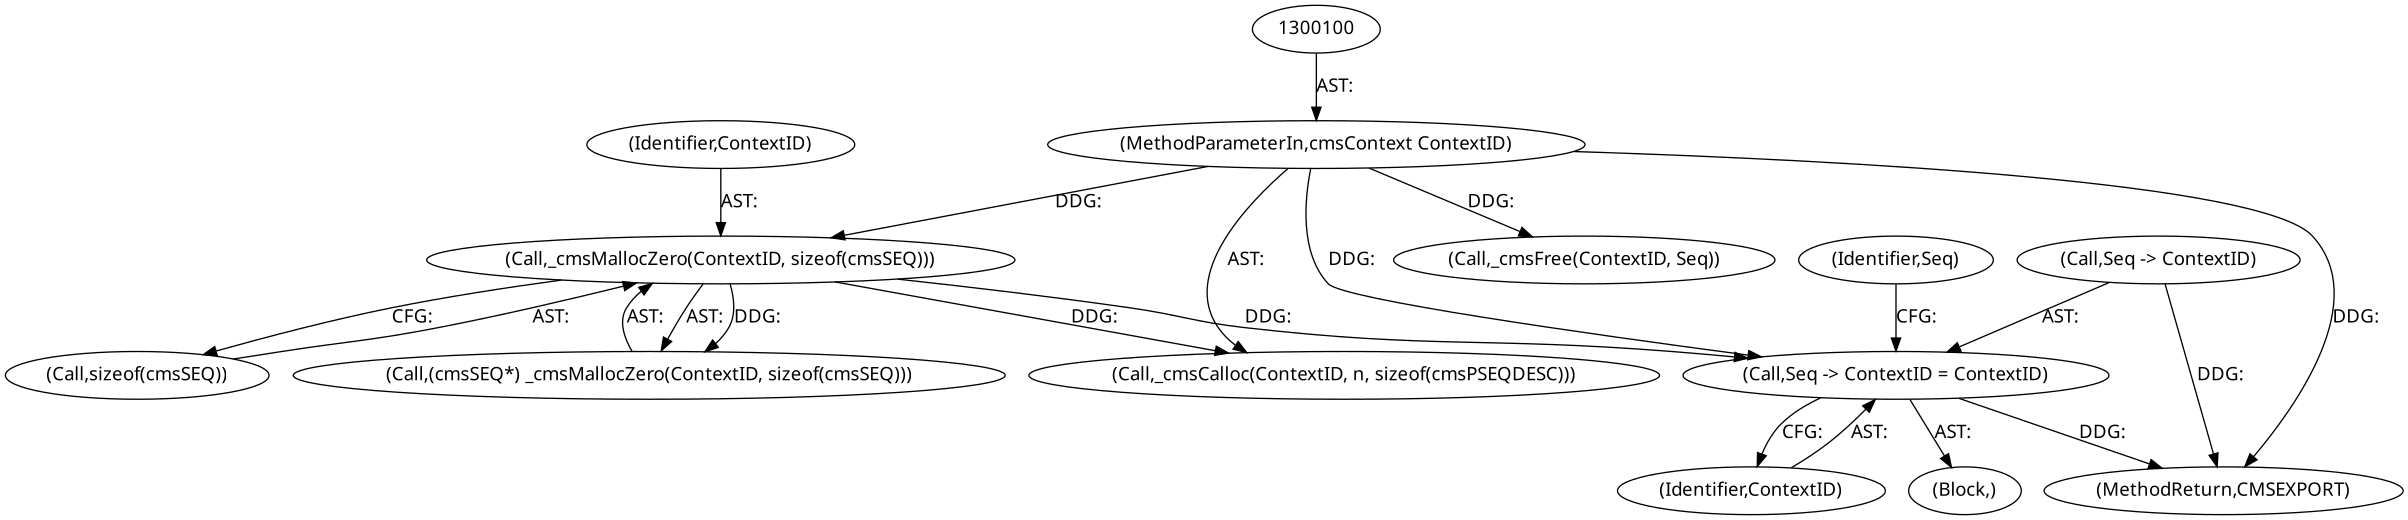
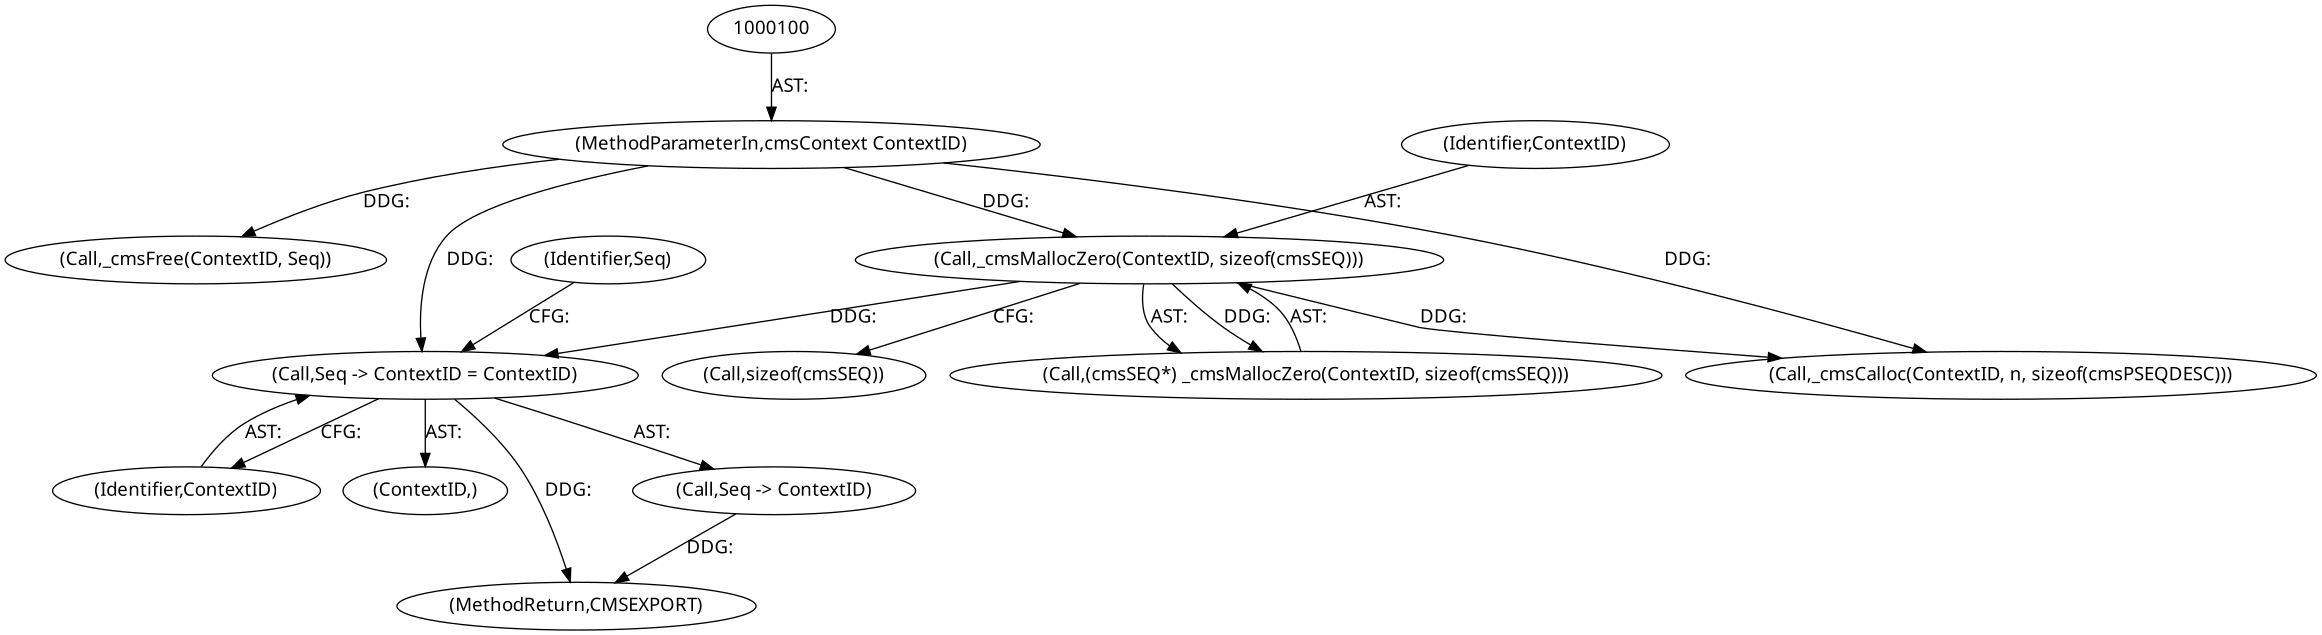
(1316, 29) -> (771, 29)
(2071, 182) -> none
(1249, 260) -> (1691, 260)
(2034, 315) -> (598, 431)
(430, 329) -> none
(1965, 491) -> (425, 491)
